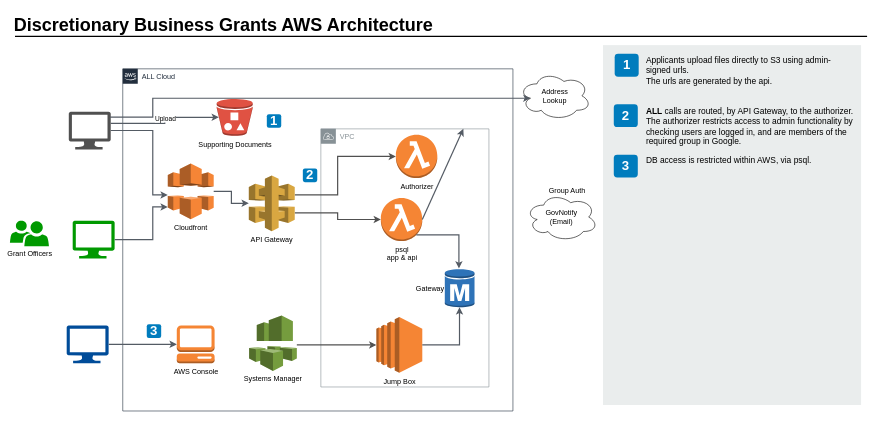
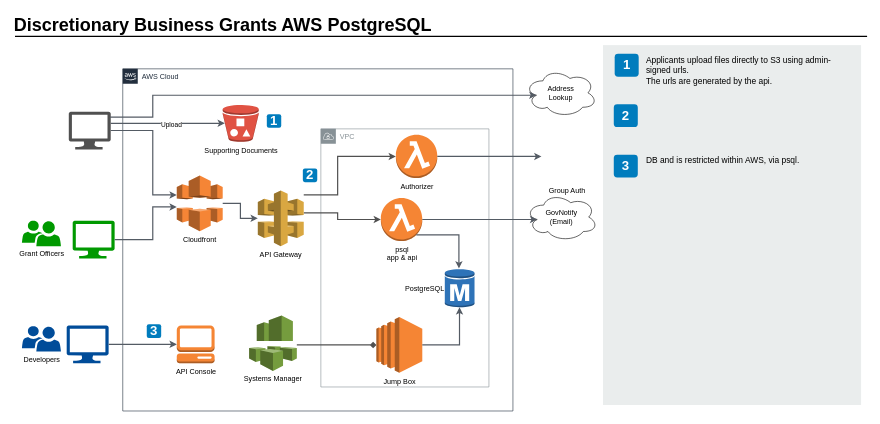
(227, 26) -> (219, 26)
(158, 77) -> (158, 77)
(555, 96) -> (561, 93)
(235, 117) -> (241, 123)
(750, 127) -> none
none -> (486, 156)
(735, 161) -> (728, 161)
(442, 176) -> (477, 219)
(191, 191) -> (200, 203)
(272, 203) -> (281, 218)
(29, 233) -> (41, 233)
(430, 288) -> (424, 288)
none -> (41, 339)
(369, 345) -> (369, 345)
(196, 372) -> (196, 372)
